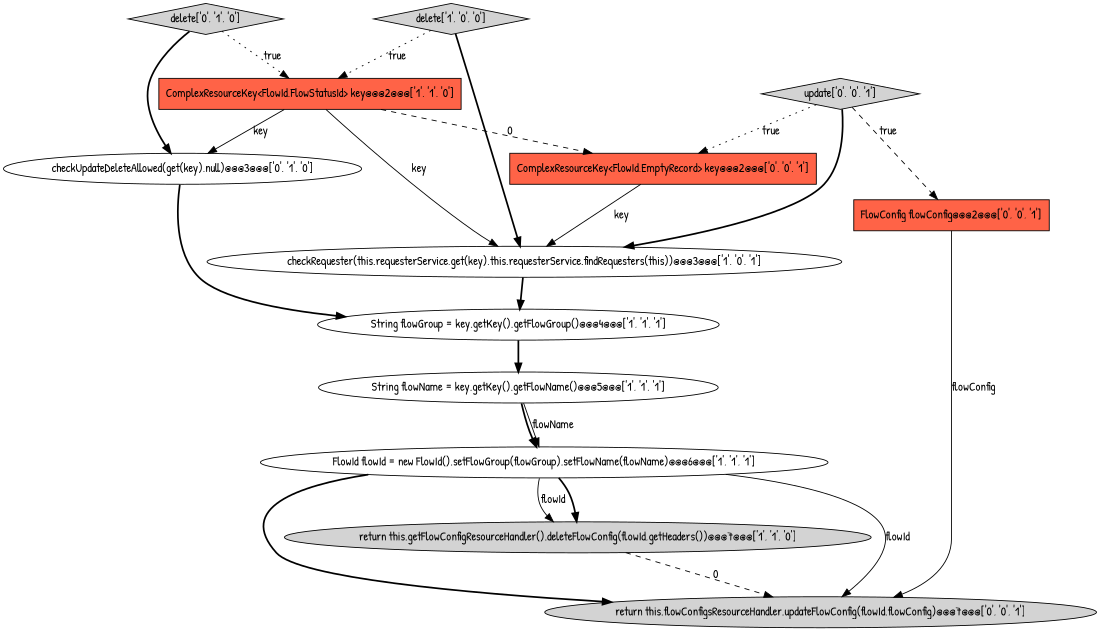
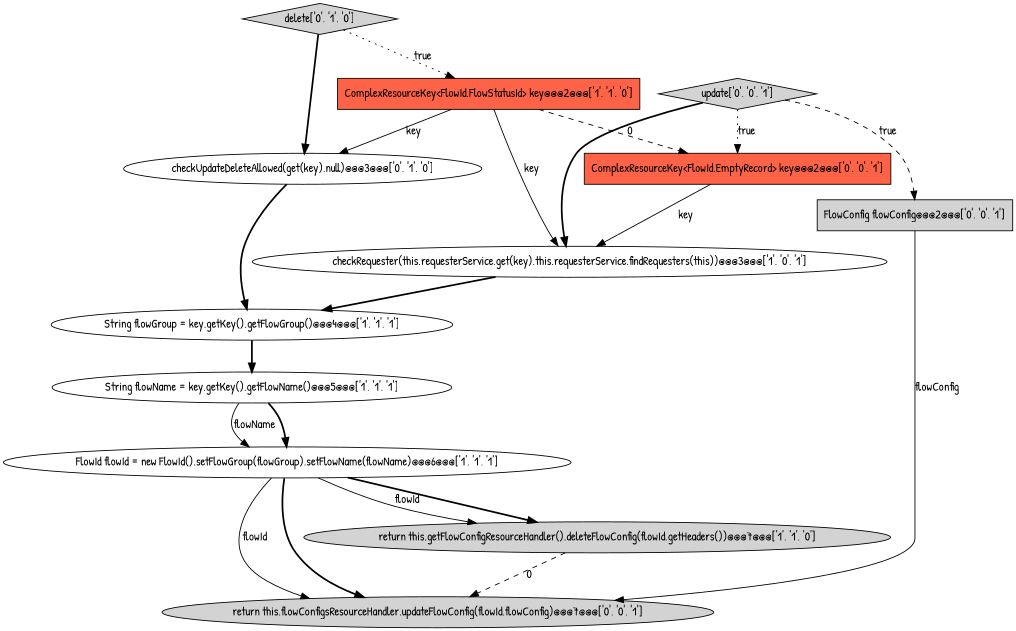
(451, 19) -> none
(952, 215) -> (915, 215)
